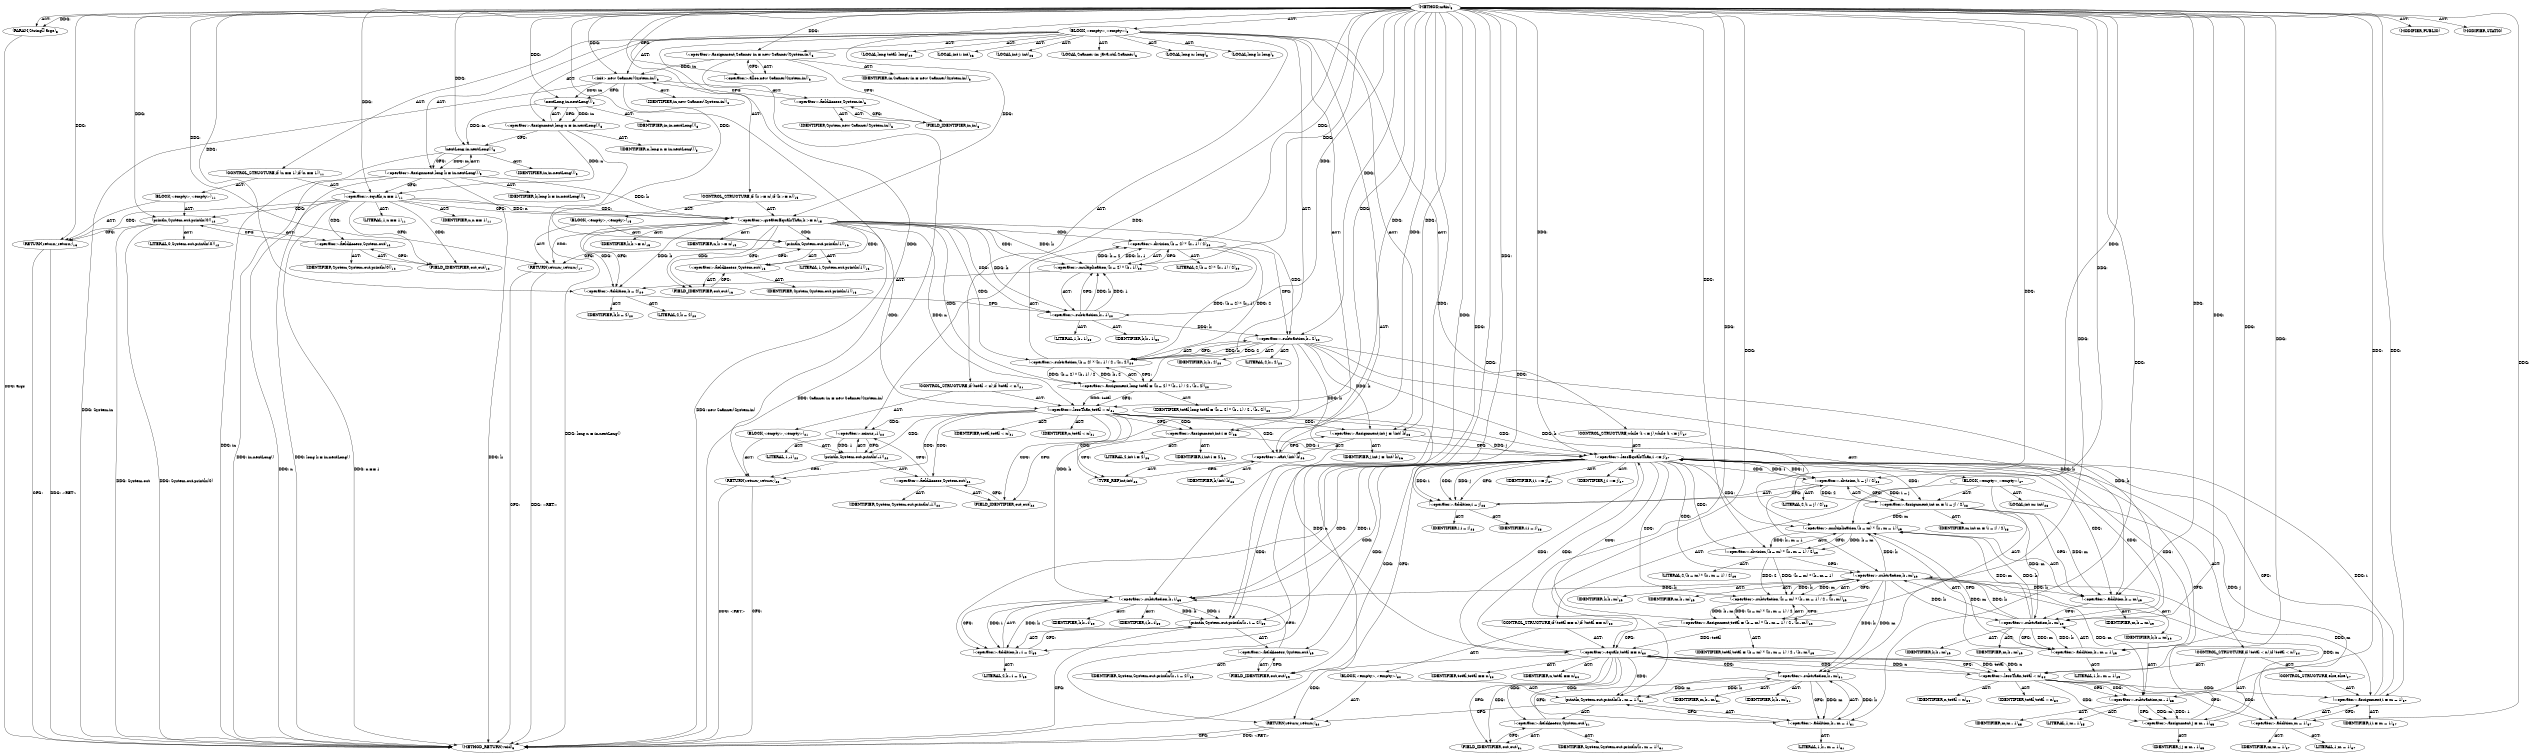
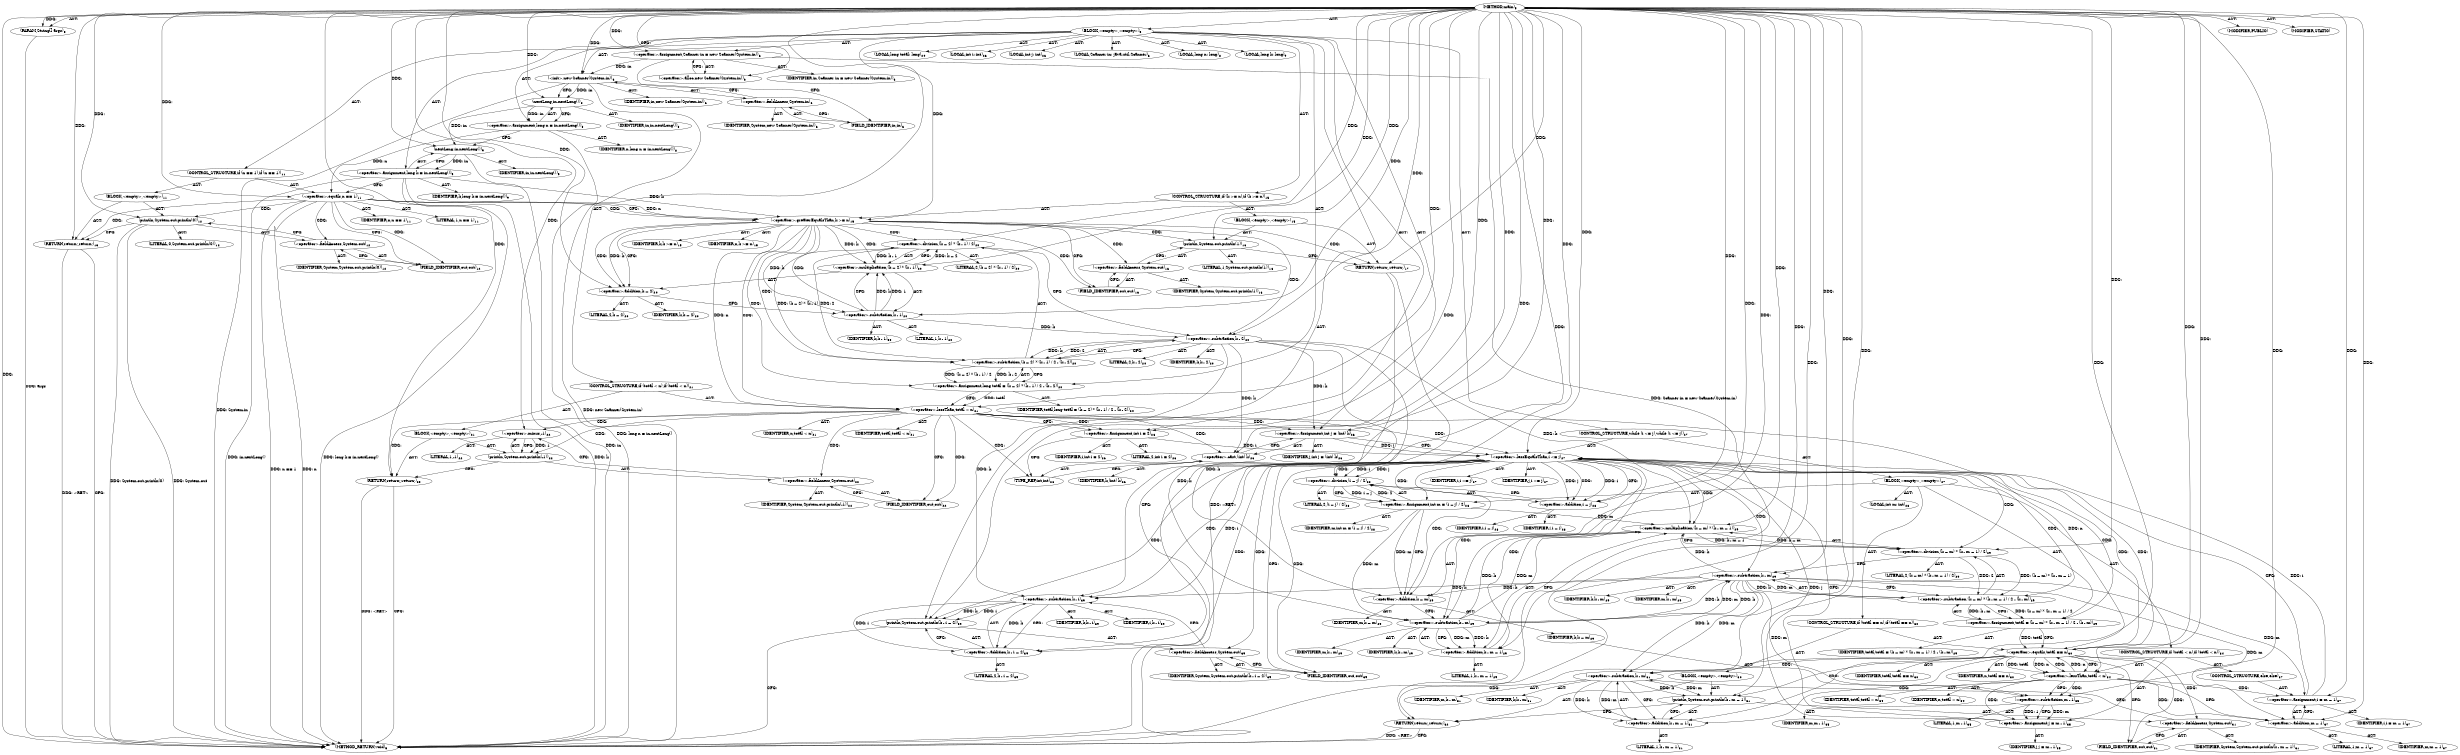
(1724, 317) -> (2185, 56)
none -> (1996, 574)
